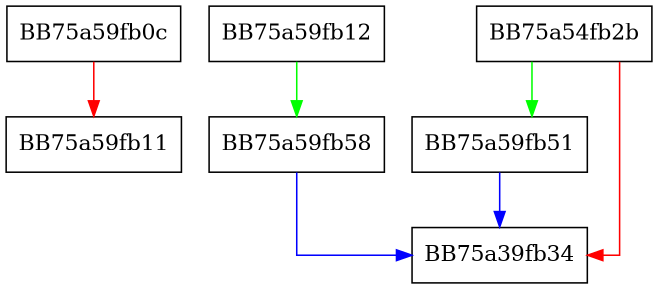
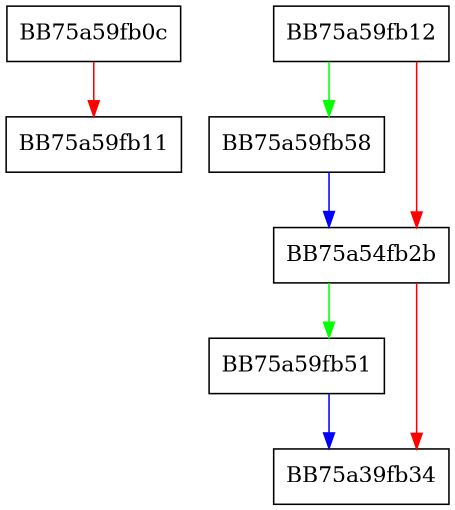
none -> (417, 137)
(305, 255) -> (329, 192)
